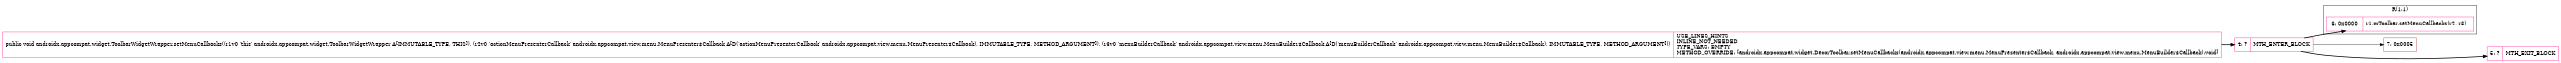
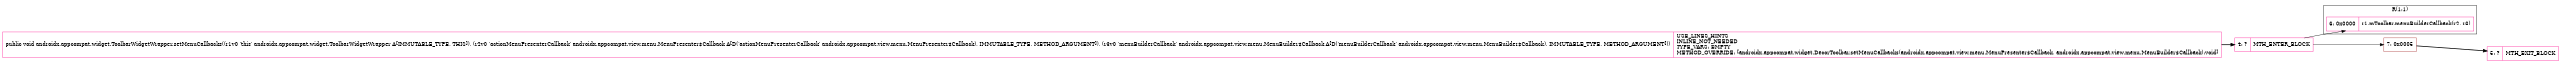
(2416, 24) -> (2416, 24)
(2321, 35) -> (2321, 35)
(2392, 59) -> (2450, 48)
